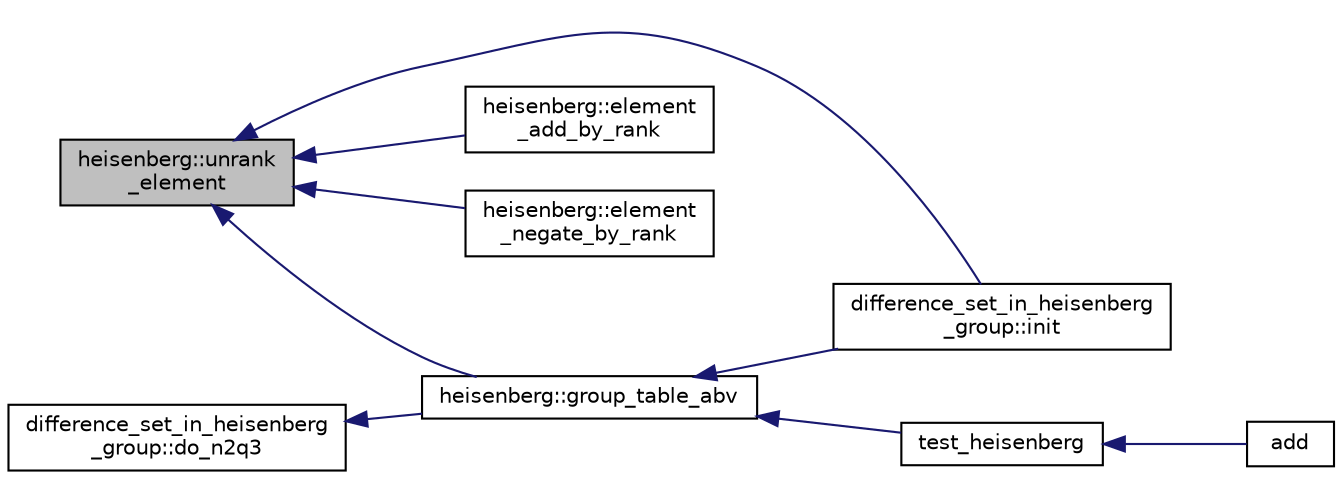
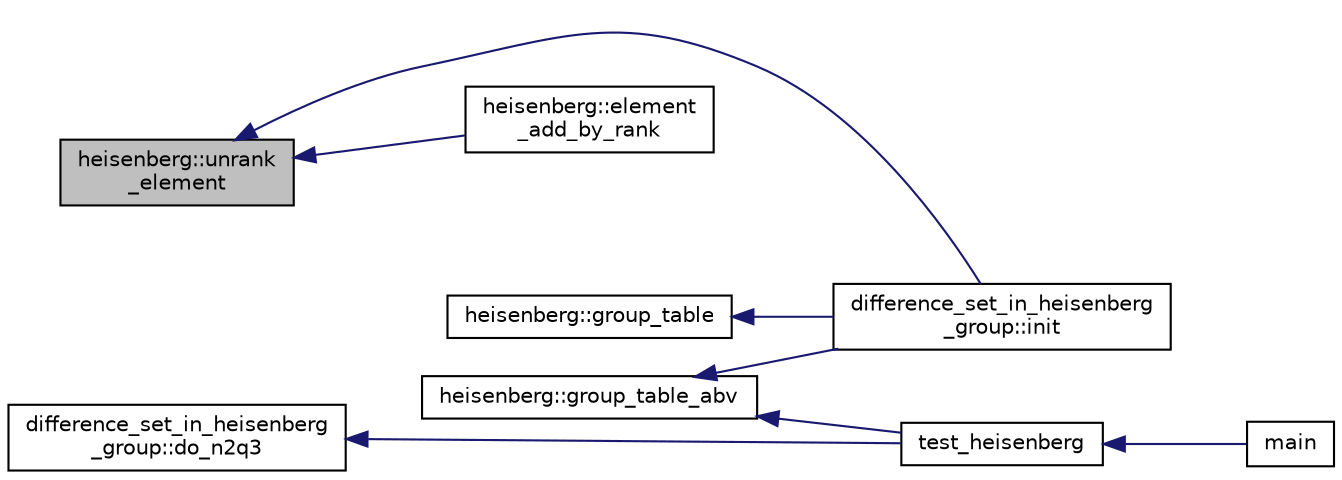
(590, 223) -> none
(344, 312) -> none
none -> (590, 317)
(395, 416) -> (635, 441)
(1291, 444) -> (1291, 444)
